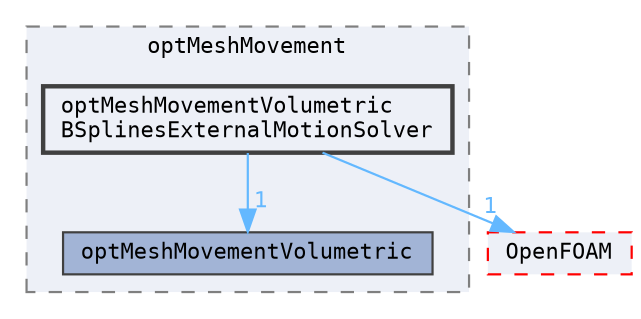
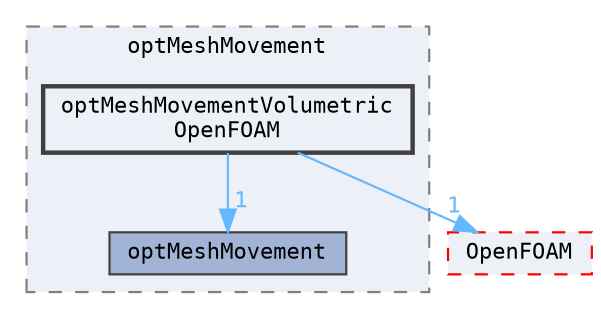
(248, 119) -> (228, 119)
(248, 253) -> (228, 253)
